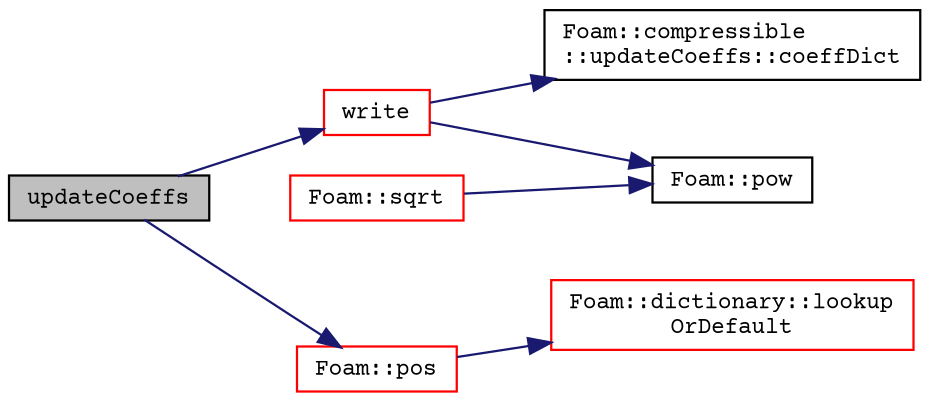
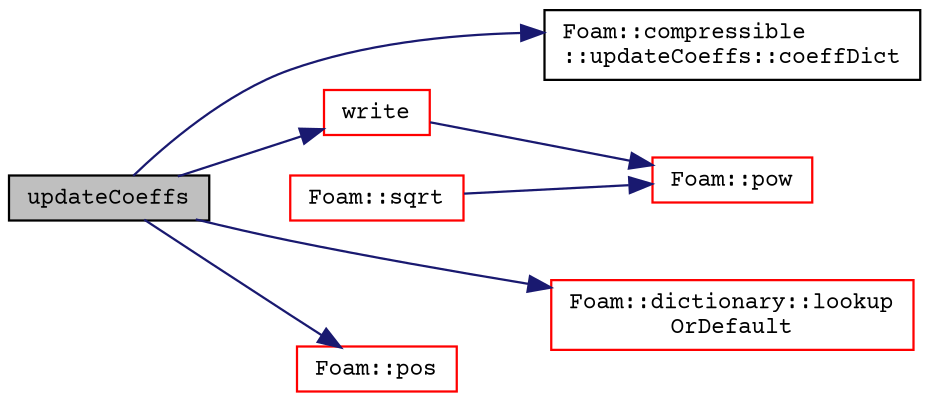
(481, 93) -> (311, 63)
(732, 180) -> (732, 180)
(493, 351) -> (361, 255)
